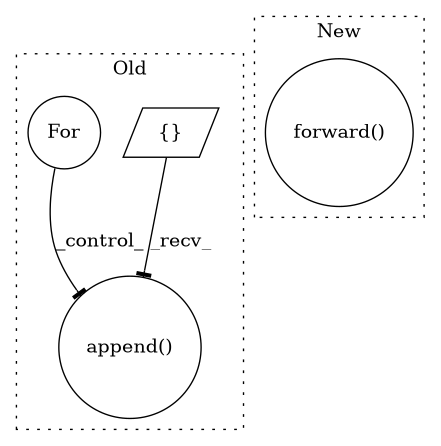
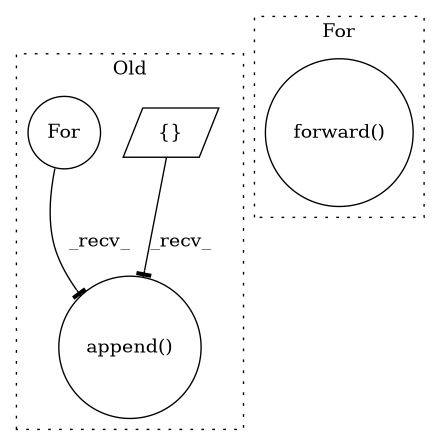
(339, 32) -> (339, 32)
(100, 241) -> (100, 241)
